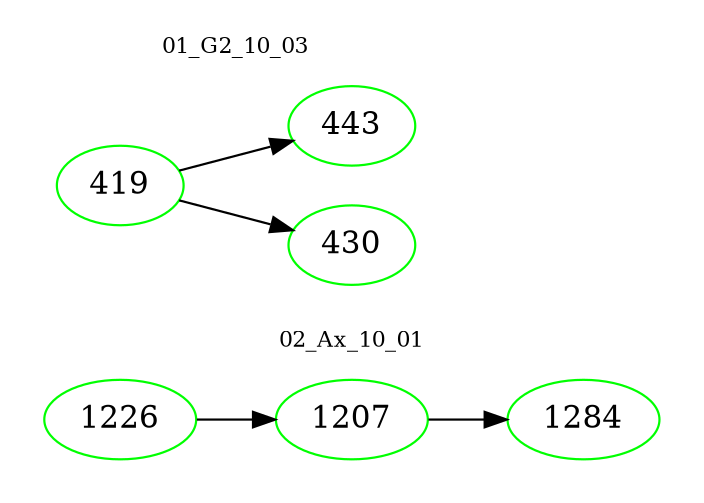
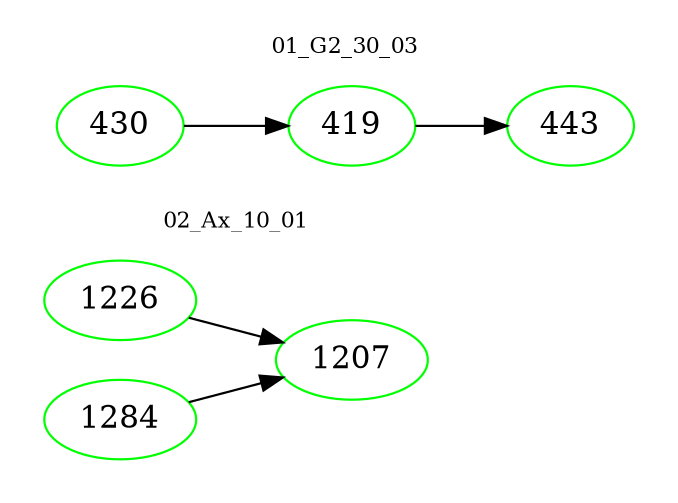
(236, 47) -> (345, 47)
(225, 212) -> (225, 126)
(456, 420) -> (225, 393)
